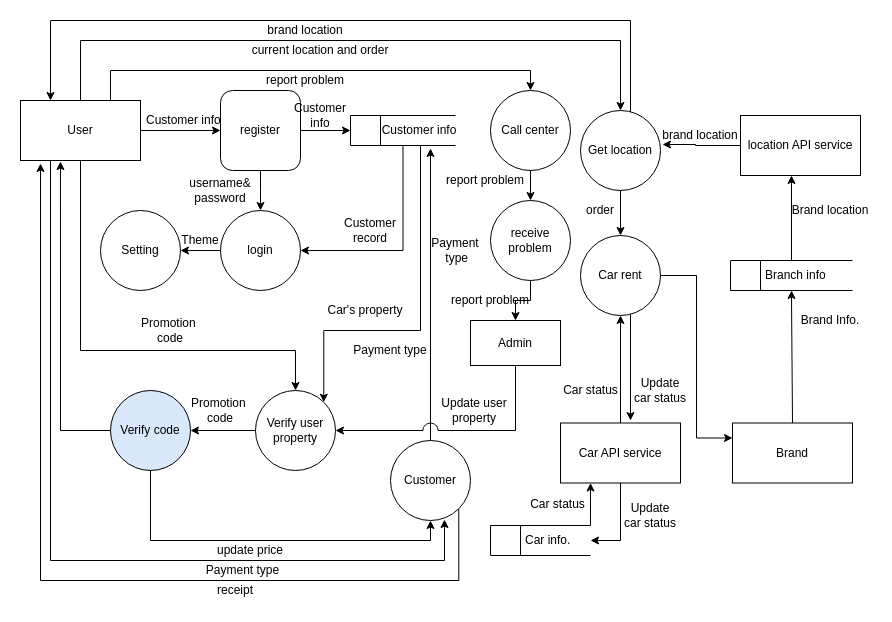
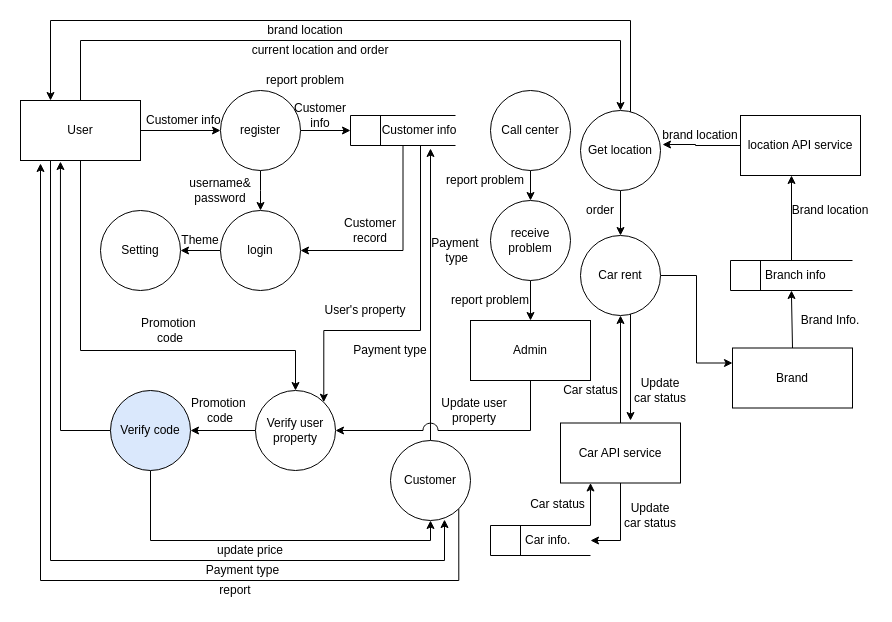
(312, 71) -> none
(261, 131) -> (261, 131)
(366, 311) -> (366, 311)
(516, 343) -> (531, 351)
(793, 453) -> (793, 378)
(236, 591) -> (236, 591)
